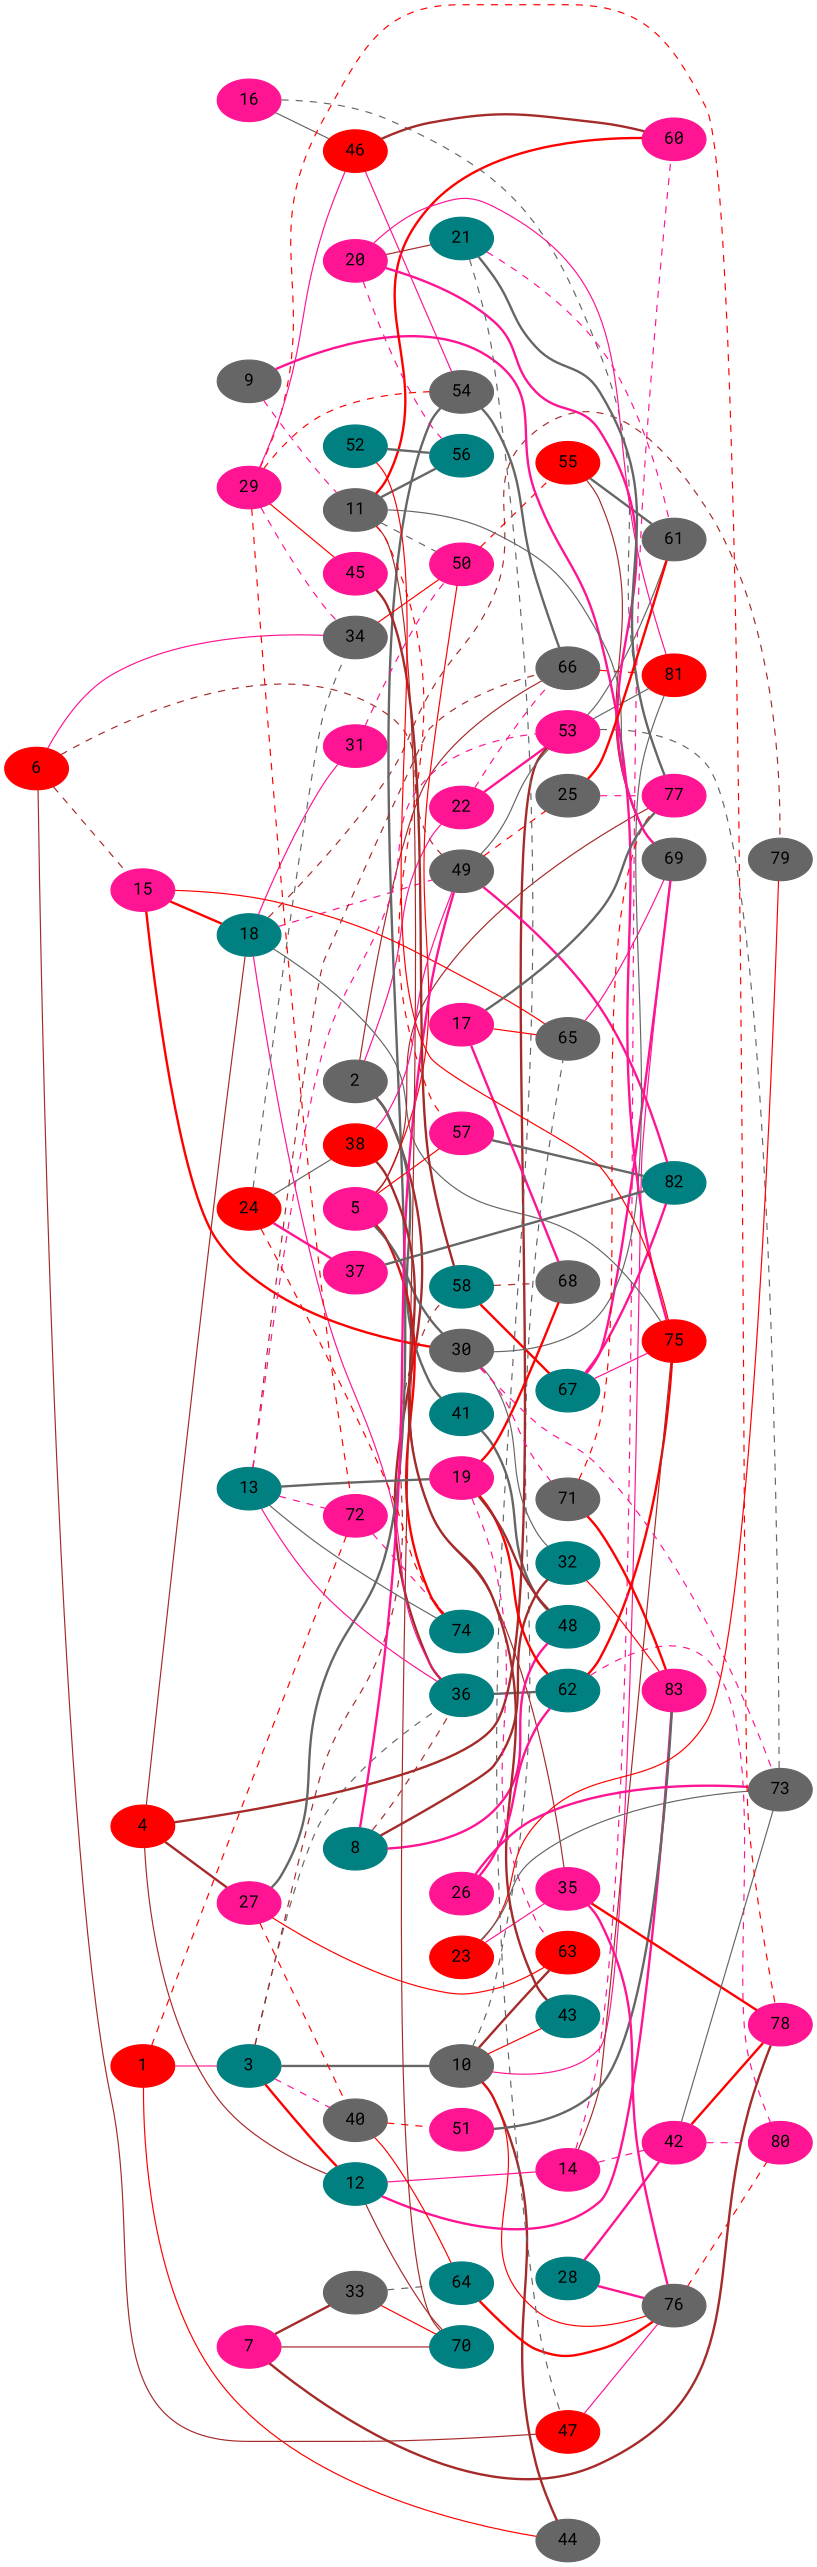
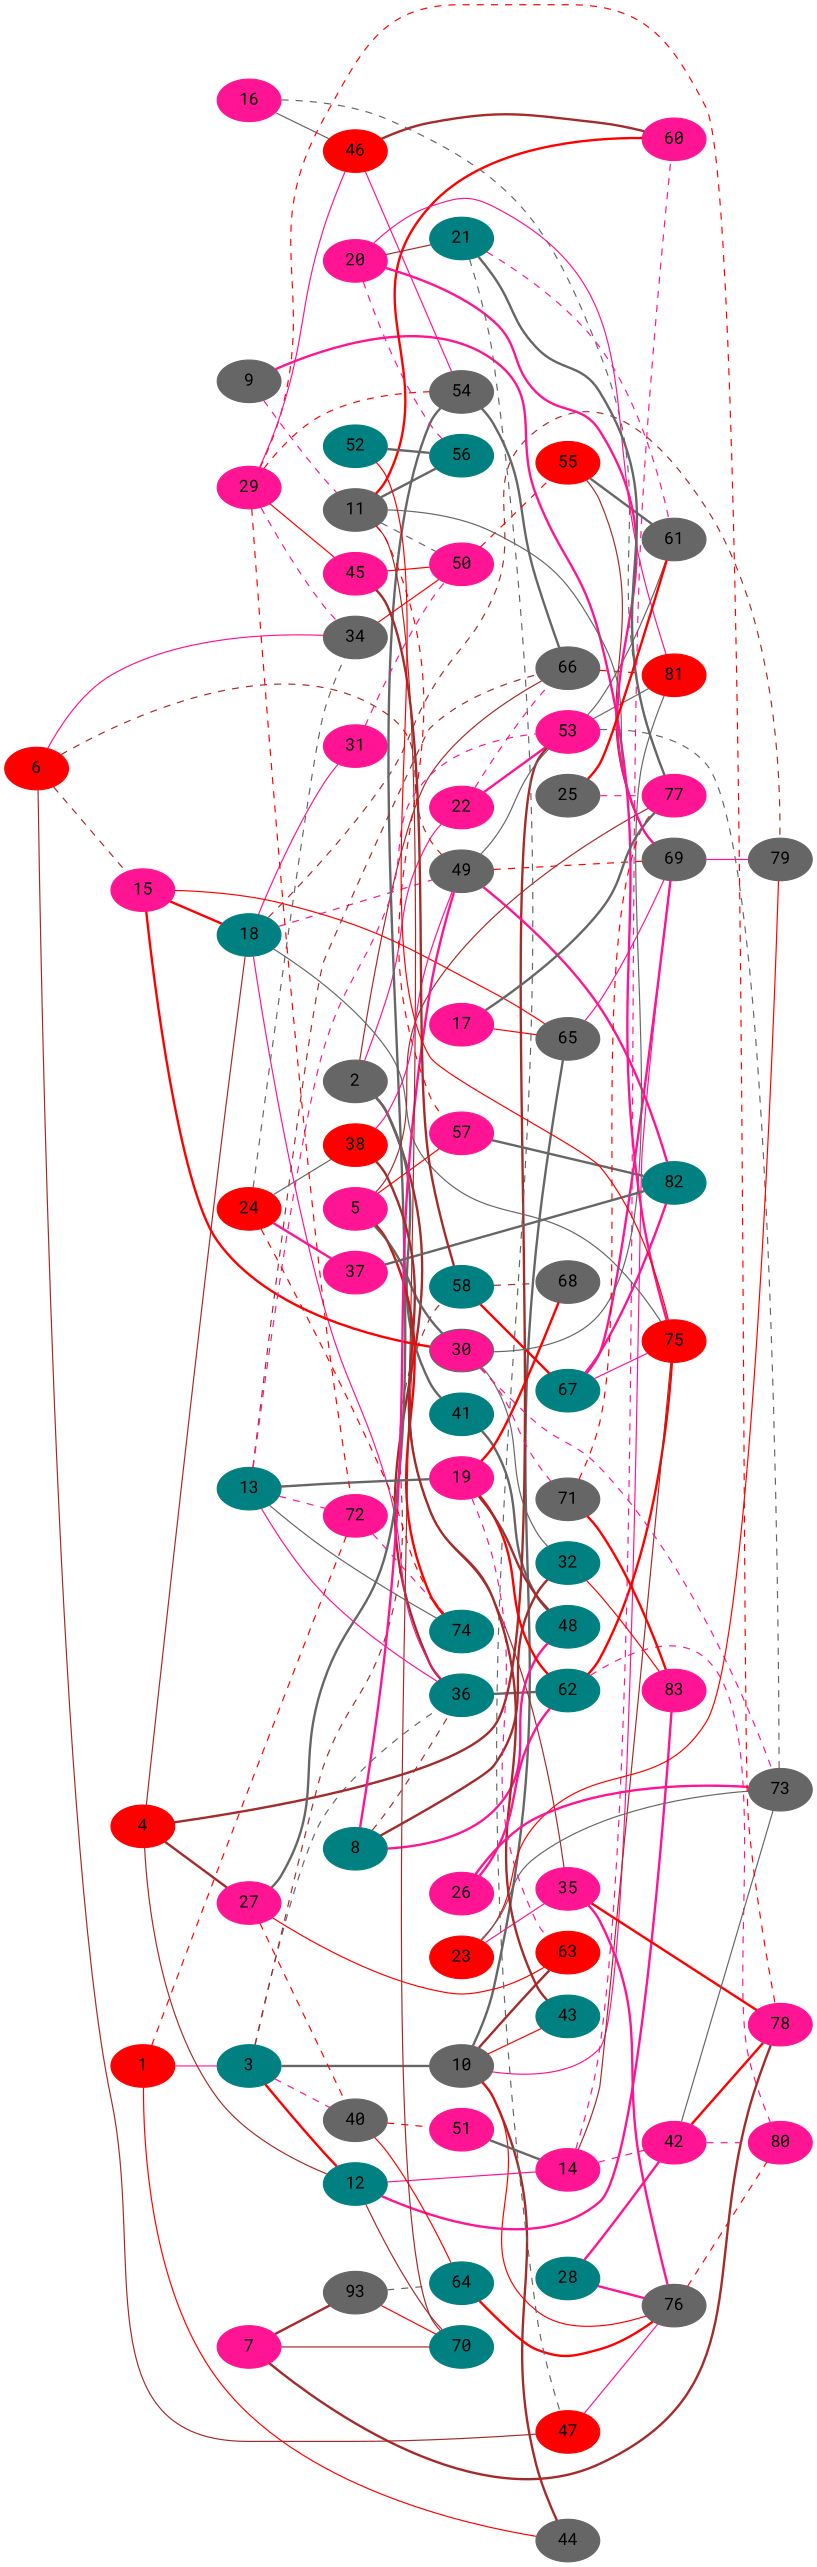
(428, 800) -> (412, 569)
(515, 833) -> (572, 865)
none -> (726, 859)
(515, 1154) -> none
(462, 1351) -> (462, 1351)
(526, 1779) -> (526, 1779)
(638, 1986) -> (527, 2155)
(355, 2293) -> (355, 2293)
